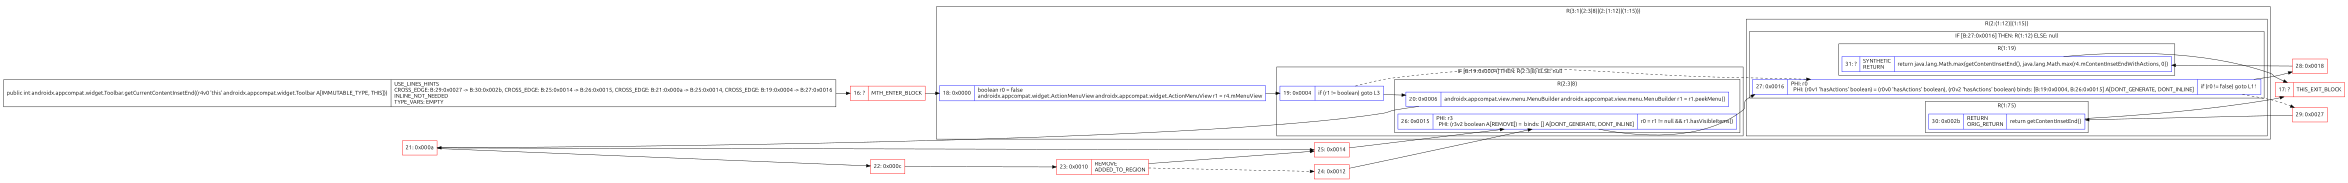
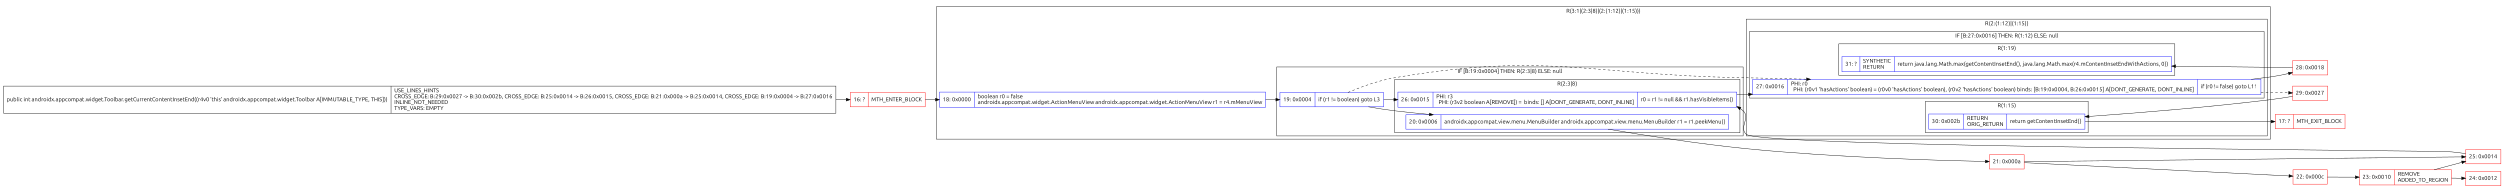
(2170, 55) -> none
(2319, 89) -> (2319, 121)
(2007, 106) -> (2007, 106)
(1439, 149) -> (1389, 100)
(1229, 170) -> (2457, 178)
